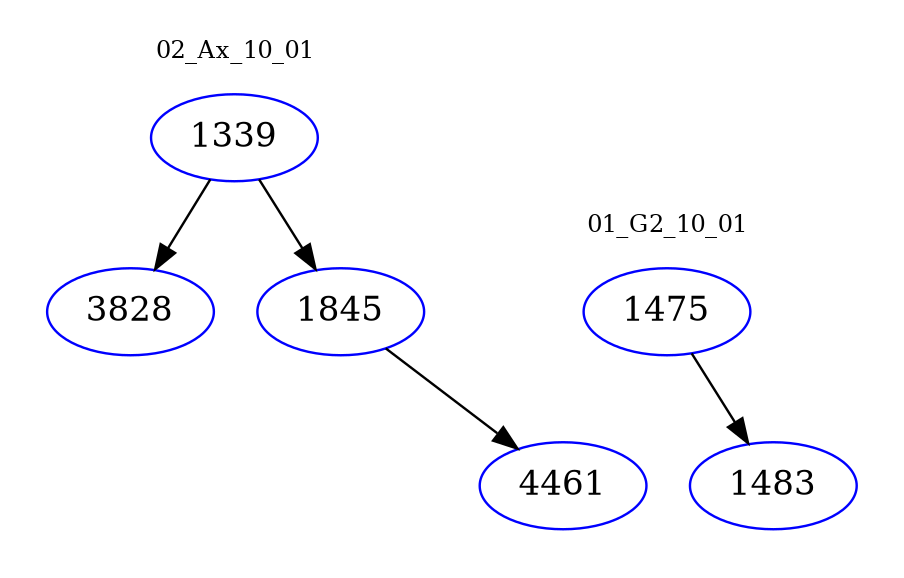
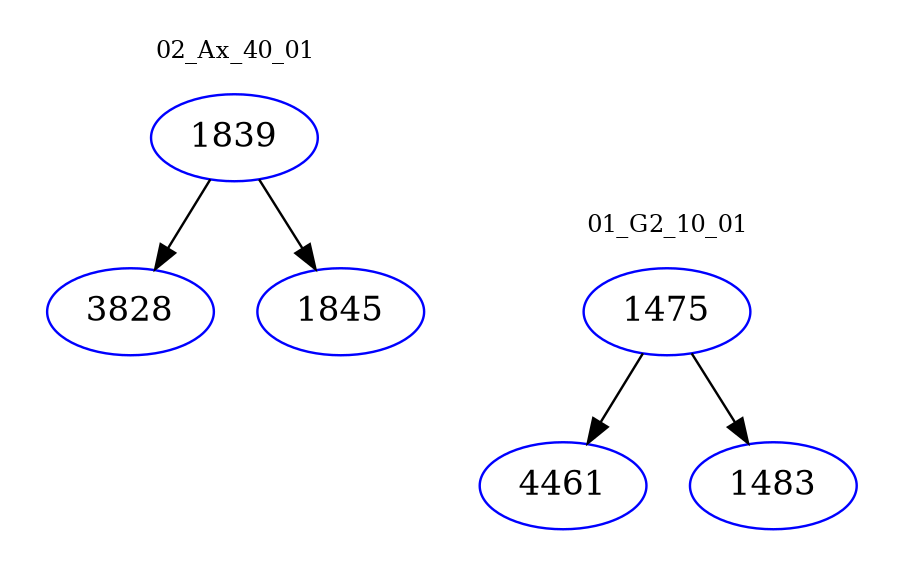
(236, 52) -> (236, 52)
(234, 138) -> (234, 138)
(442, 391) -> (622, 388)
